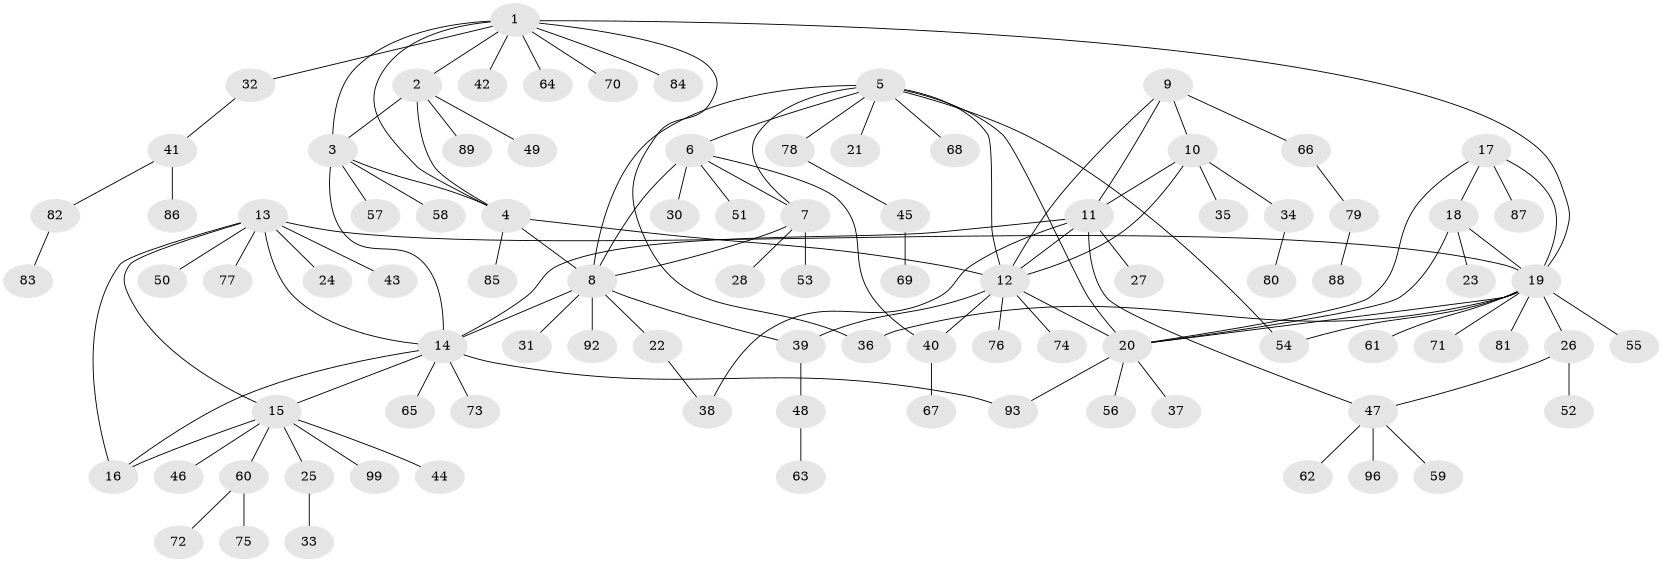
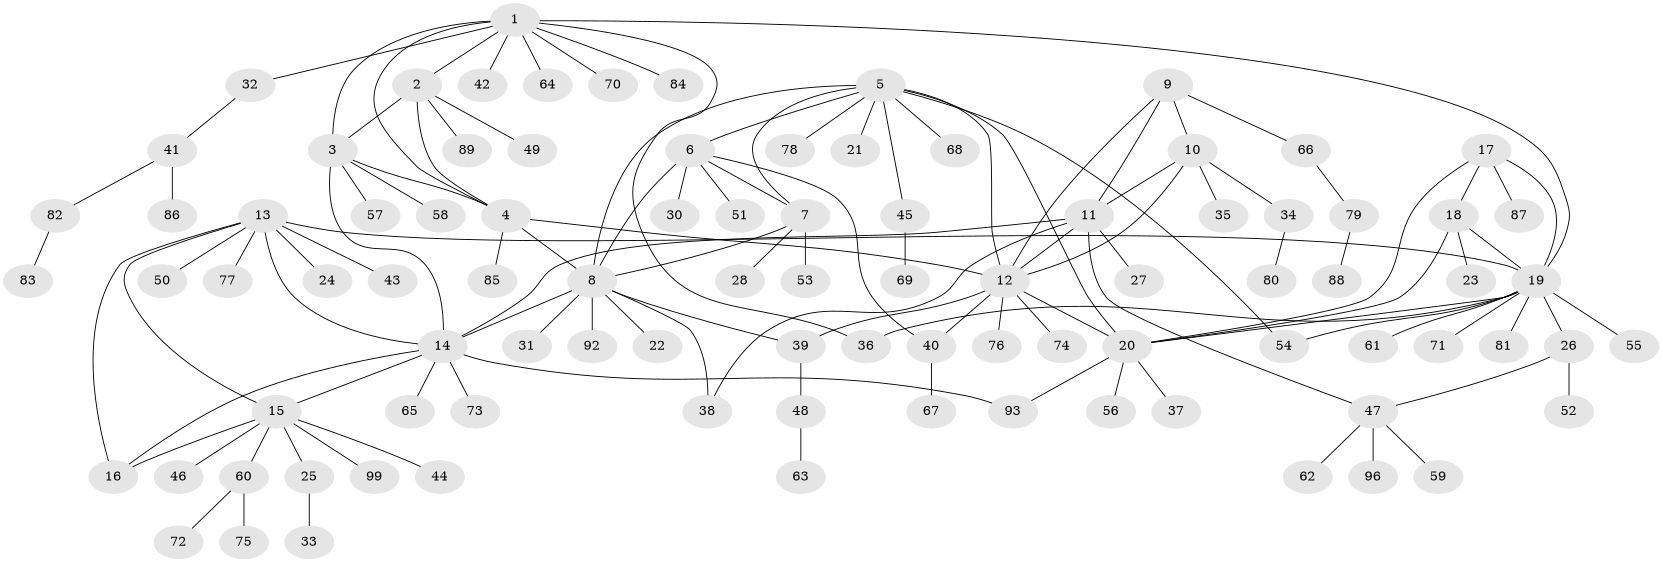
(847, 183) -> (893, 151)
(678, 374) -> (683, 325)
